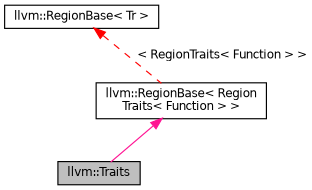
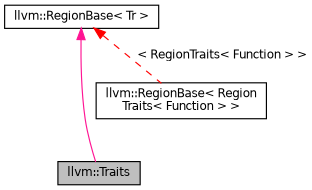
(132, 144) -> (83, 102)
